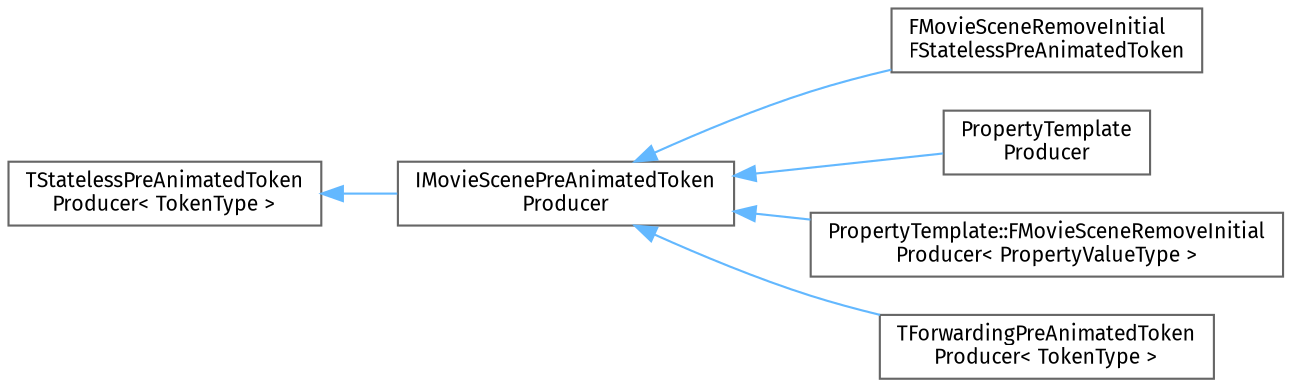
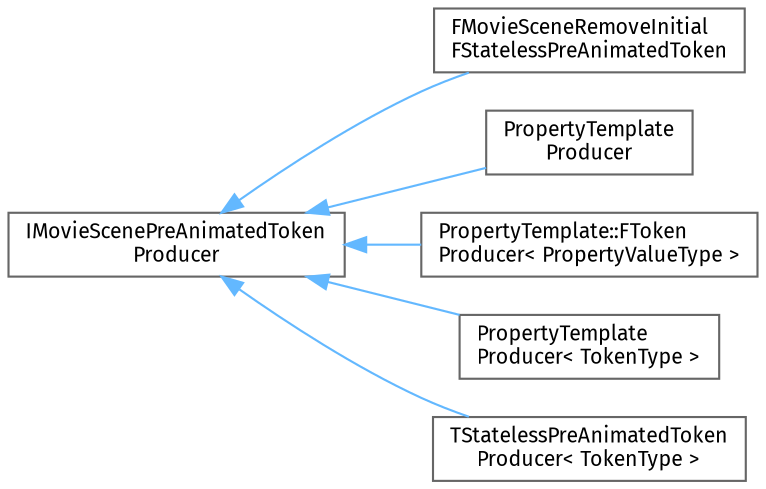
(370, 194) -> (350, 361)
(1047, 245) -> (589, 245)
(1047, 347) -> (589, 347)
